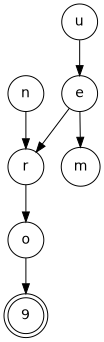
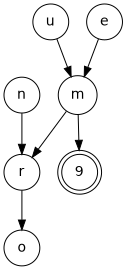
(80, 53) -> (62, 53)
(56, 126) -> (52, 130)
(26, 271) -> (79, 127)
